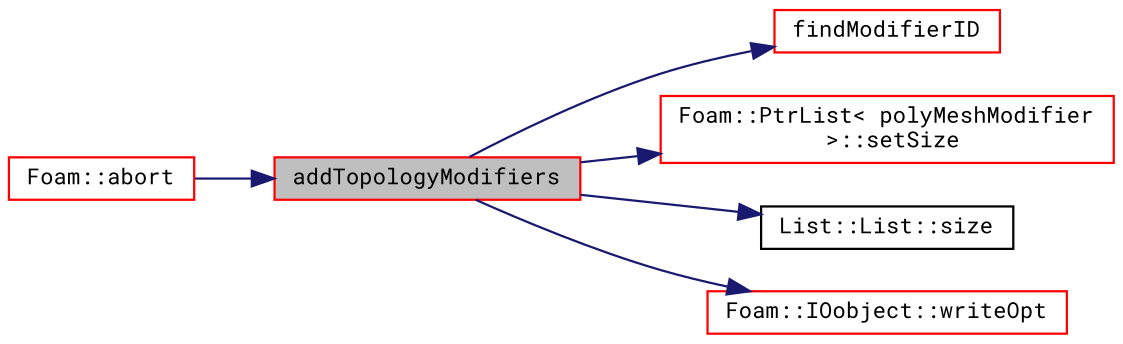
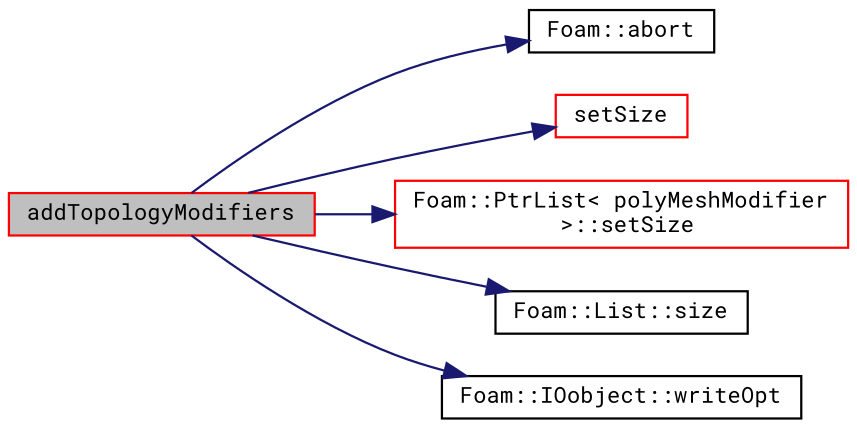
(887, 31) -> (622, 116)
(102, 179) -> (622, 31)
(223, 179) -> (340, 99)
(887, 228) -> (622, 312)
(887, 312) -> (622, 397)
